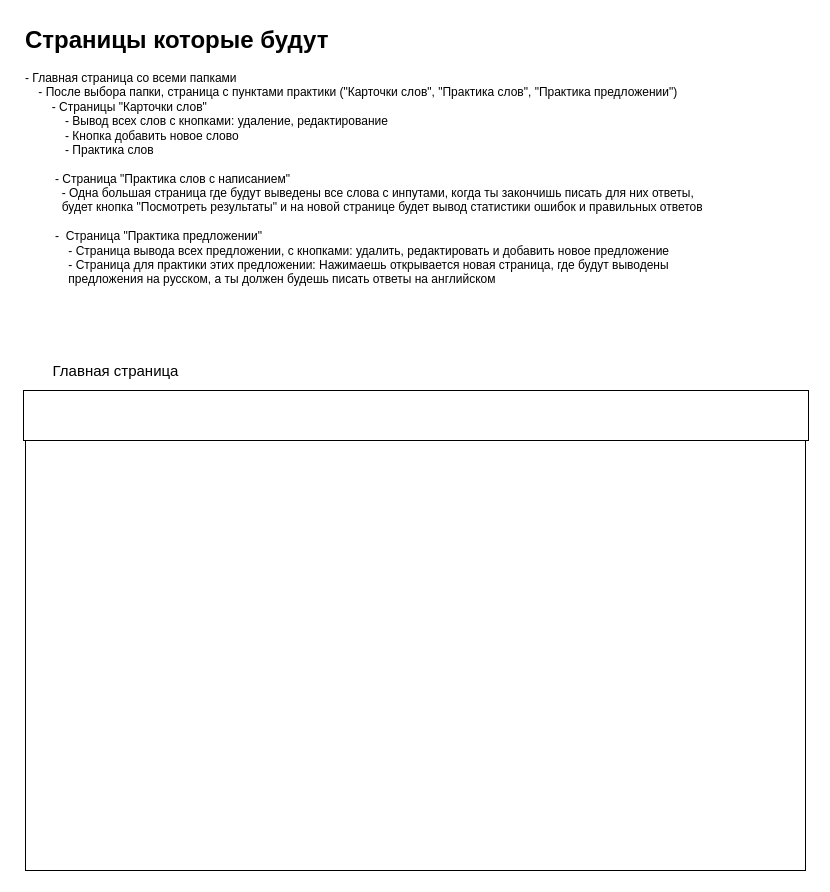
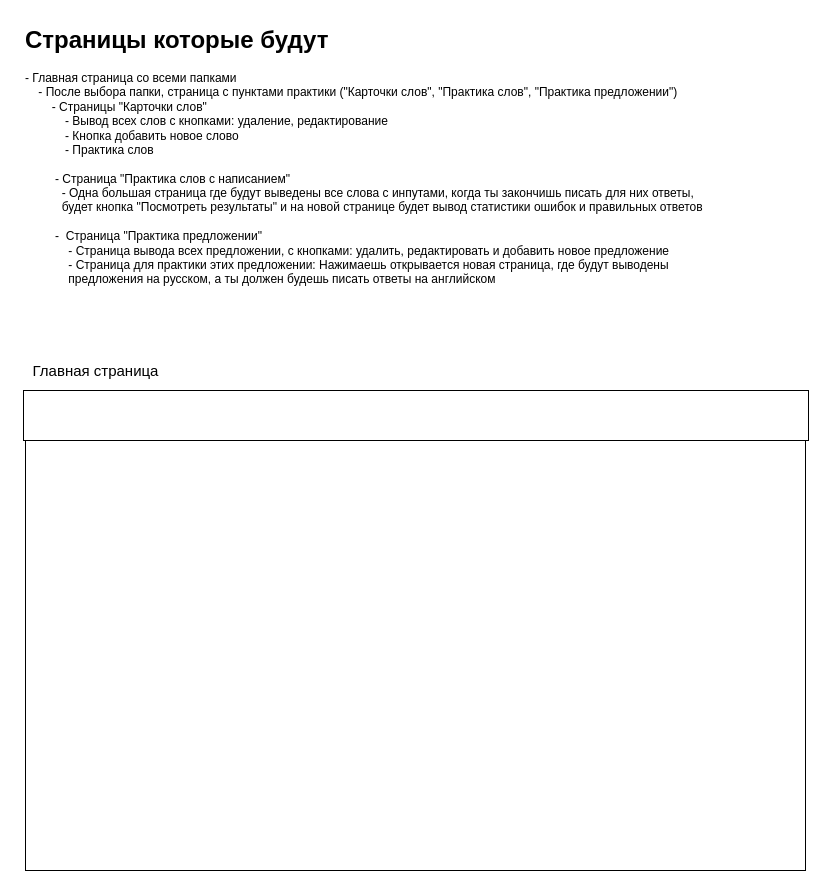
(116, 371) -> (96, 371)
